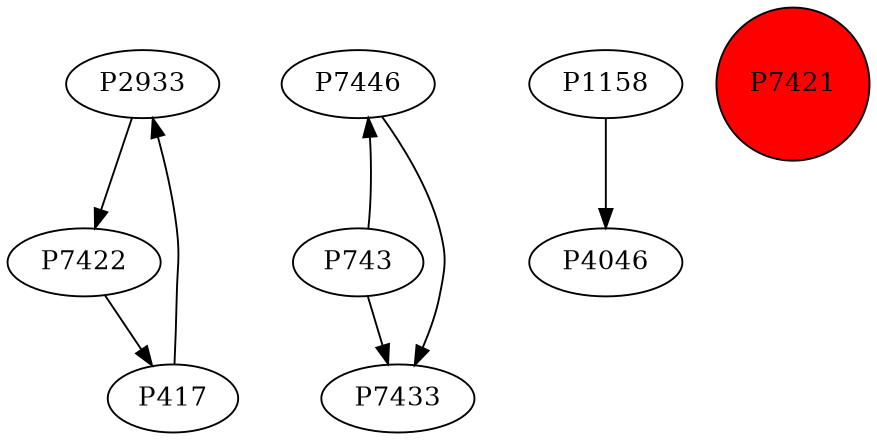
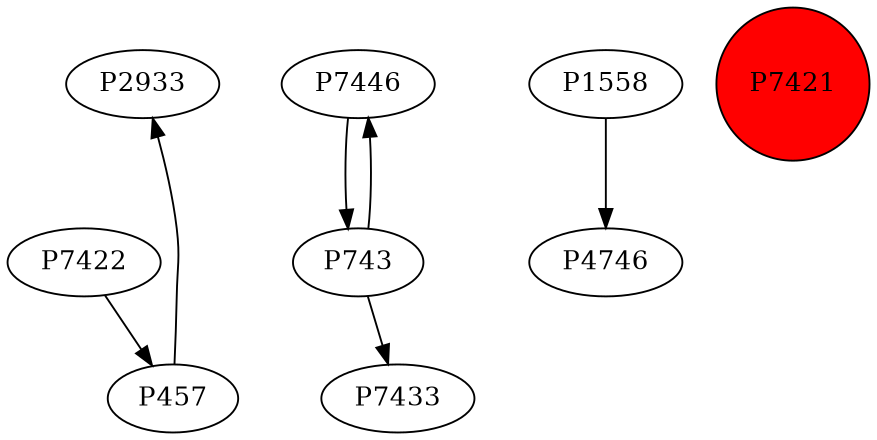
(606, 84) -> (606, 84)
(117, 164) -> none
(439, 227) -> (346, 164)
(606, 262) -> (606, 262)
(173, 398) -> (173, 398)
